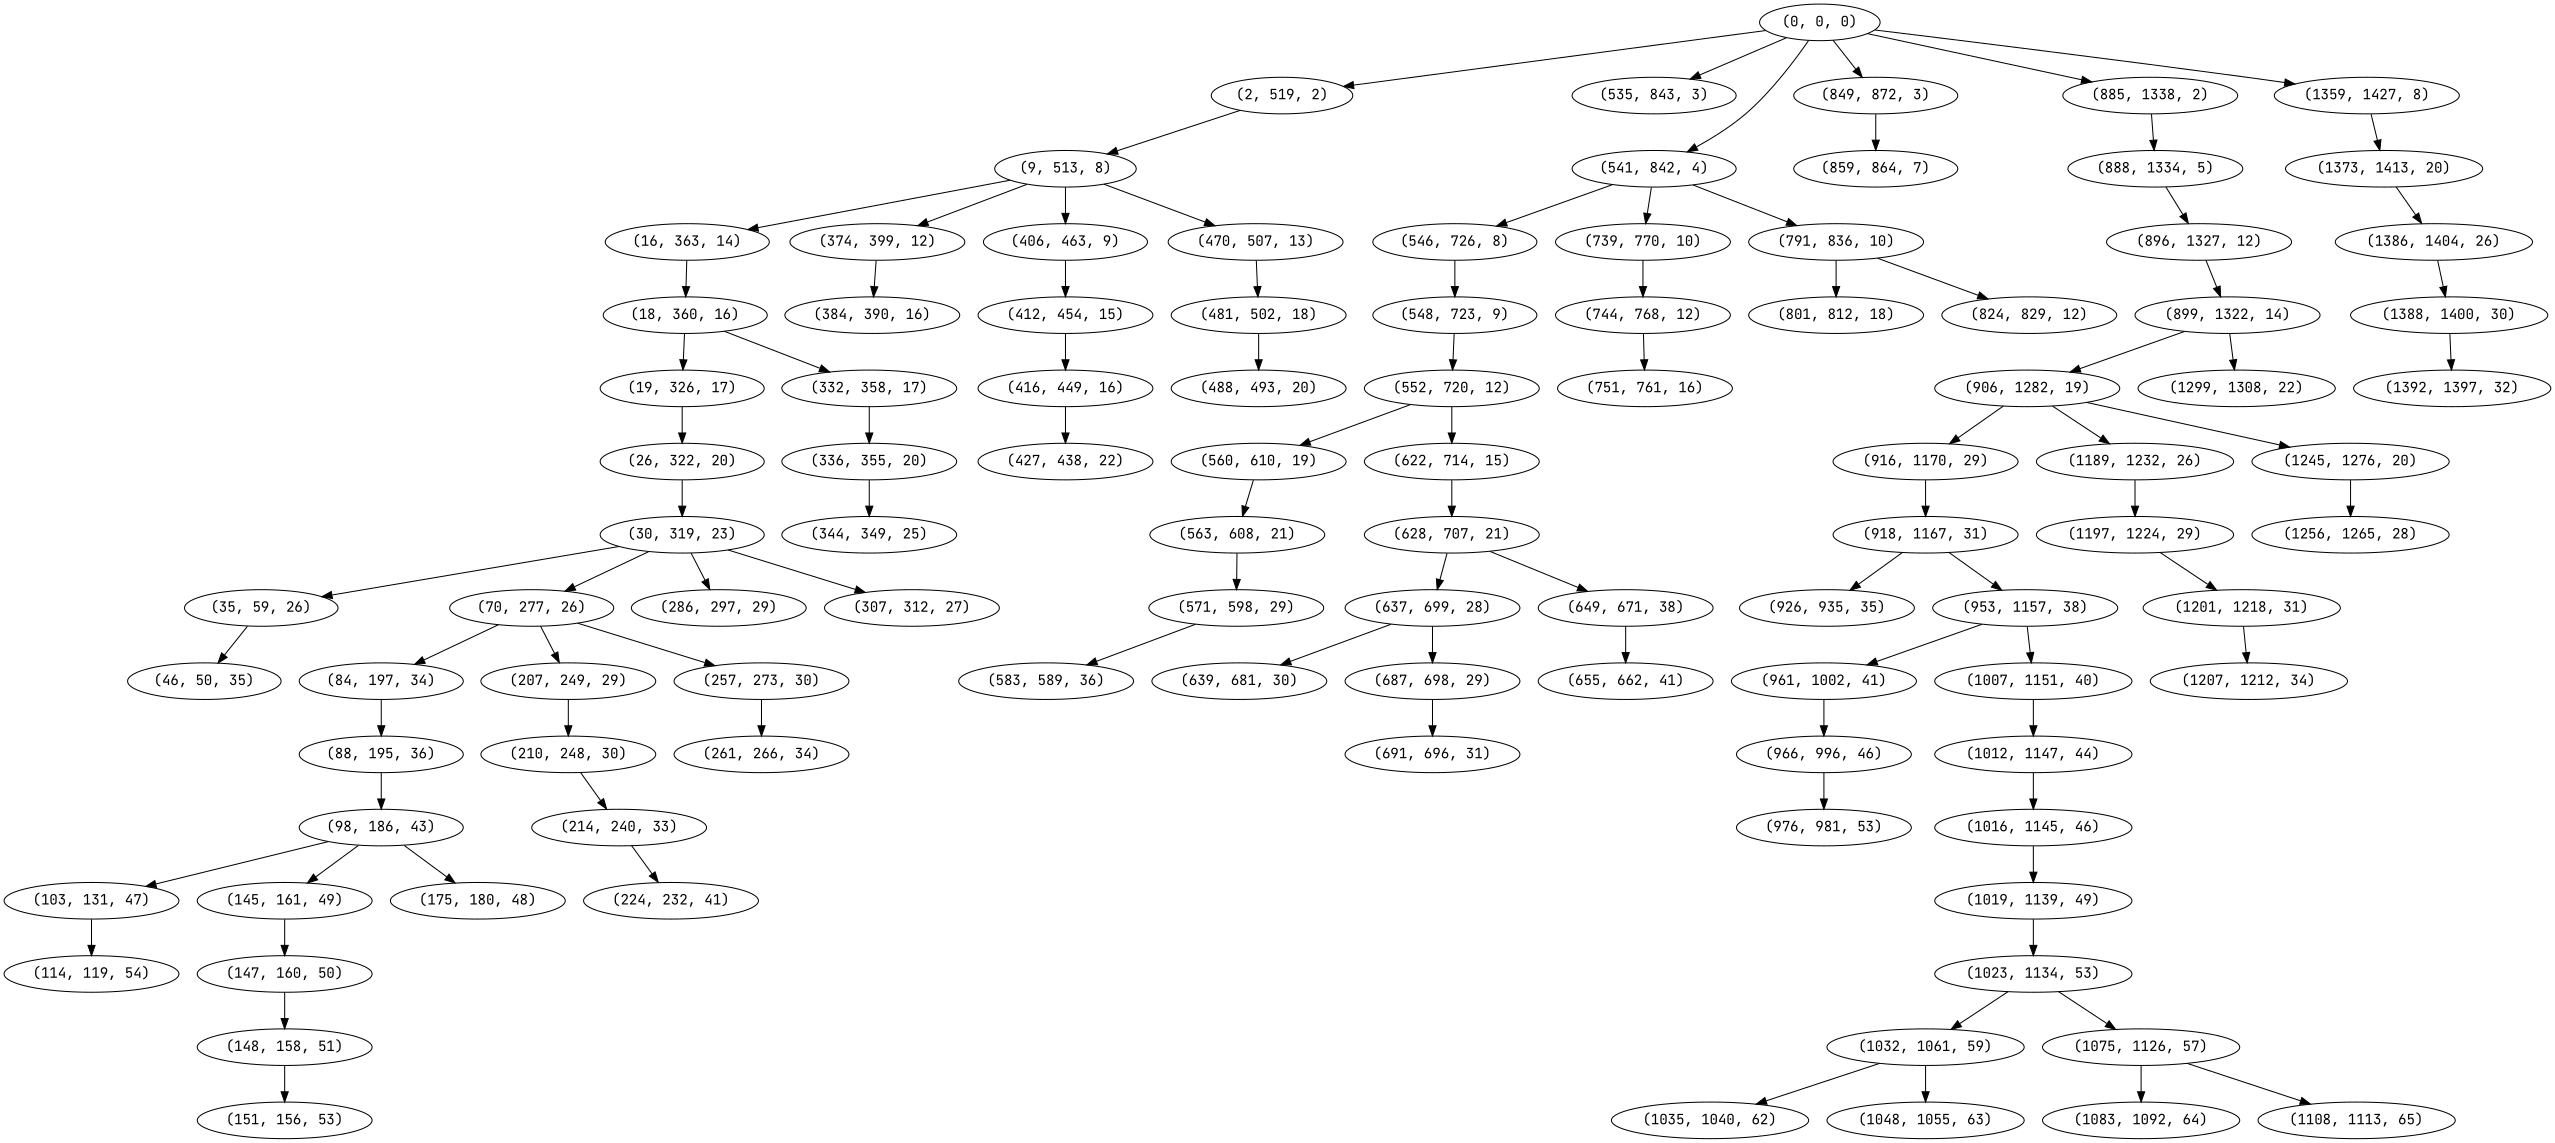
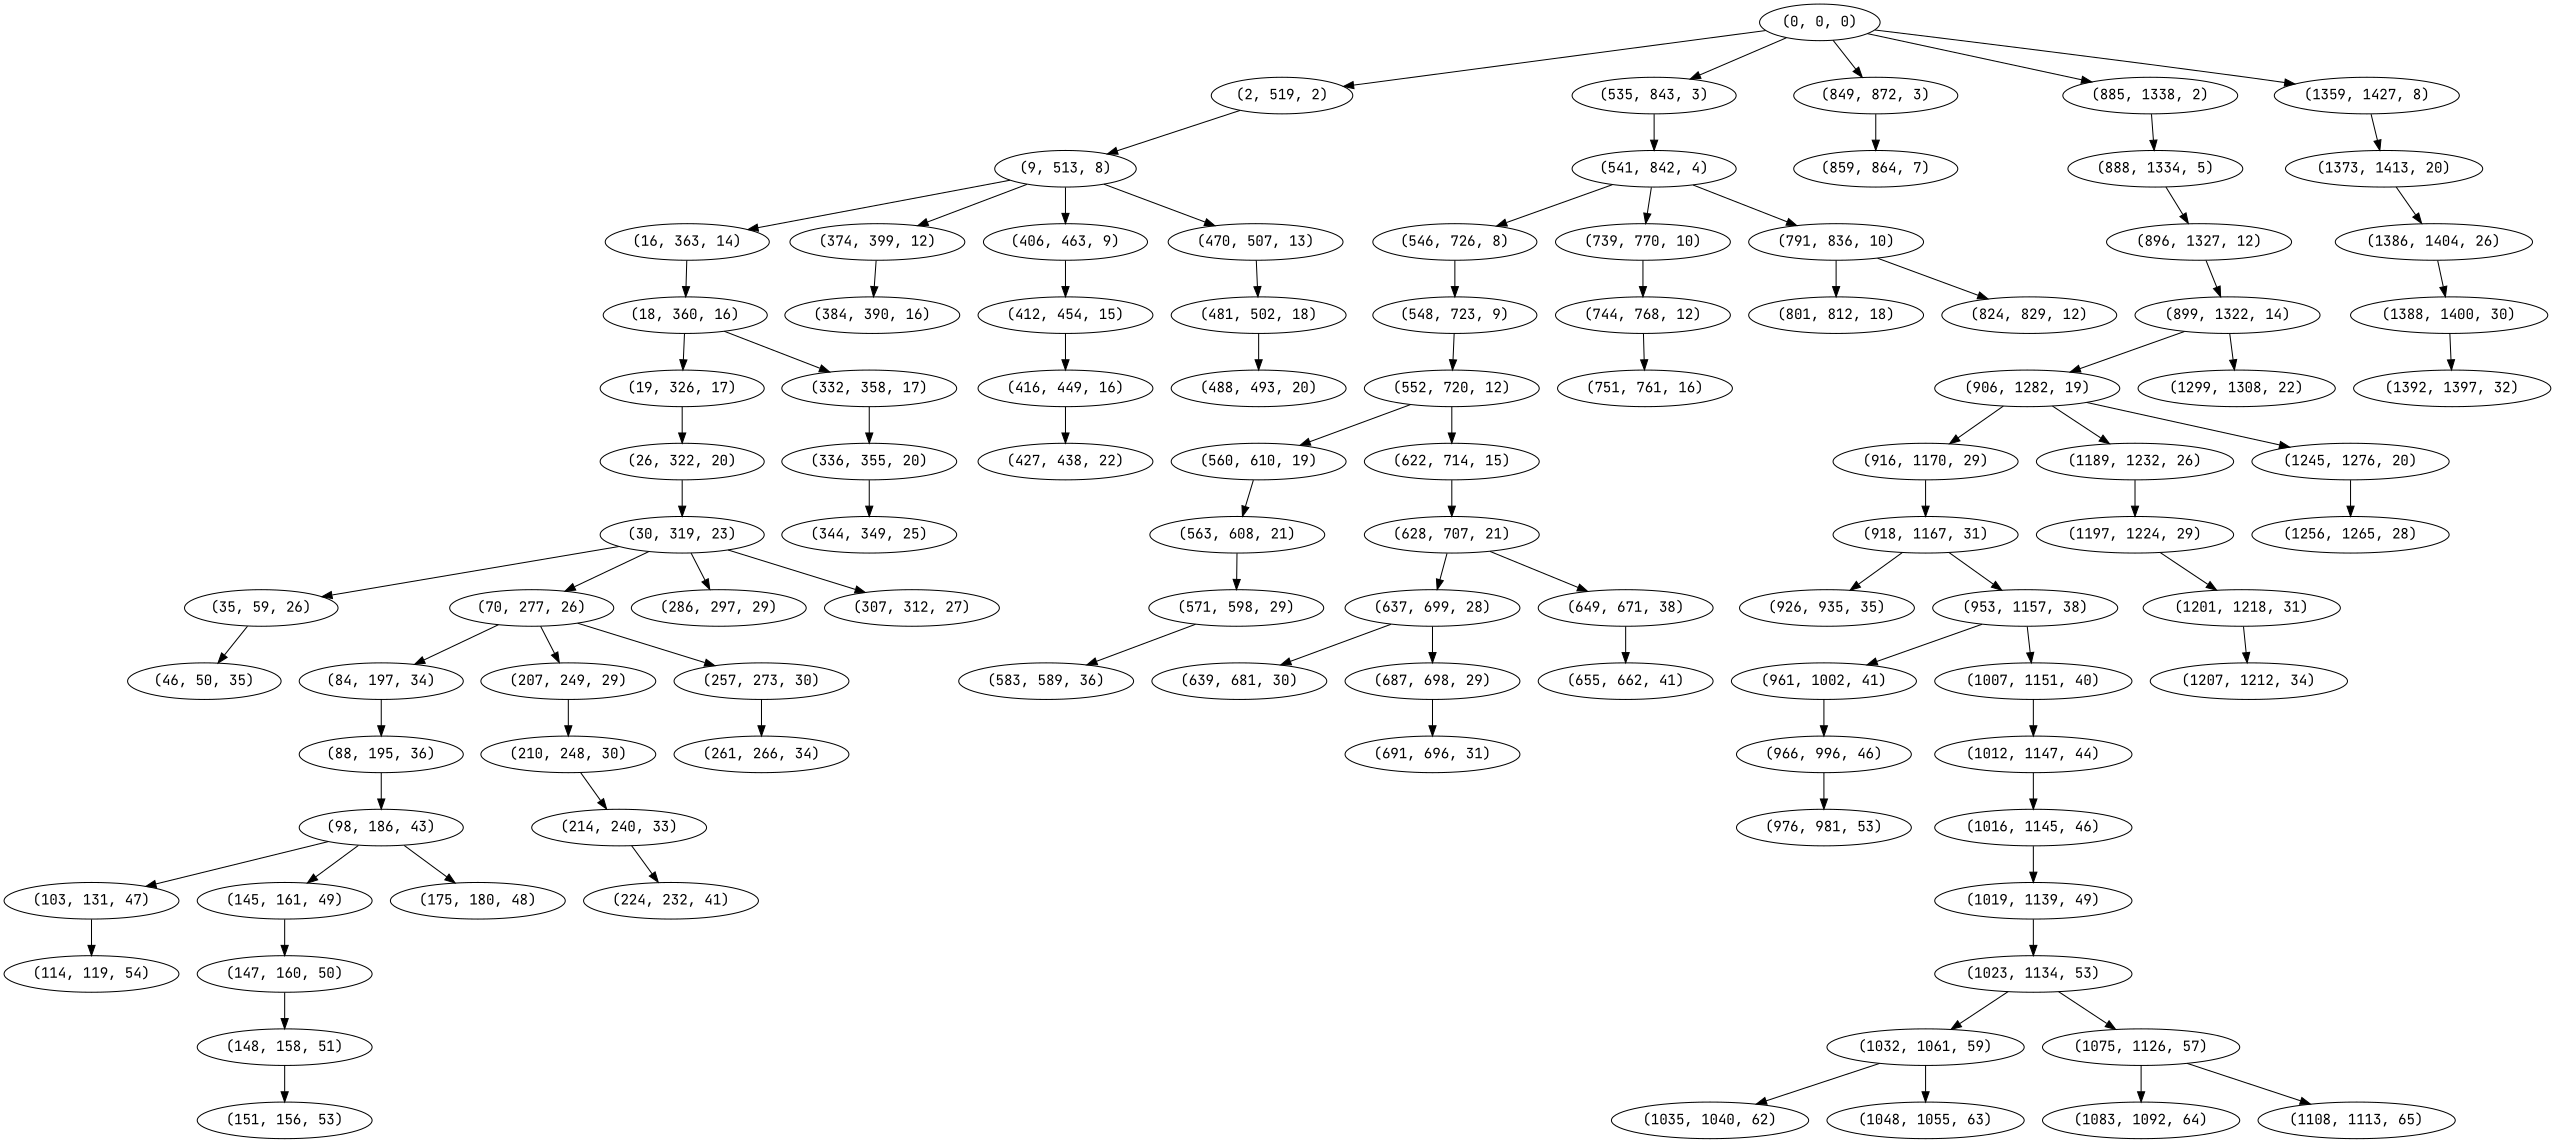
(1759, 101) -> (1654, 127)
